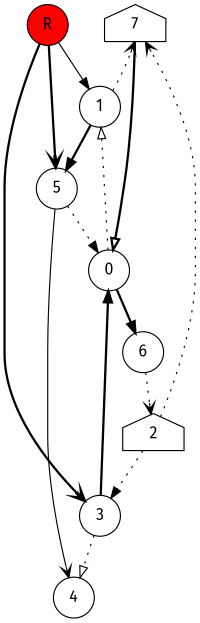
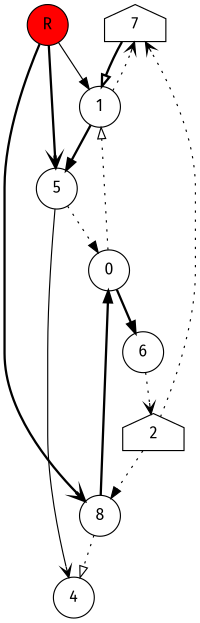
(129, 140) -> (113, 58)
(100, 516) -> (100, 516)
